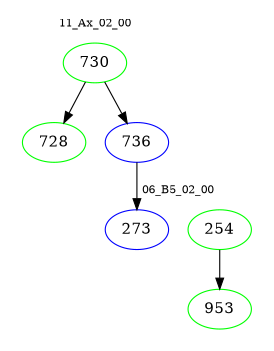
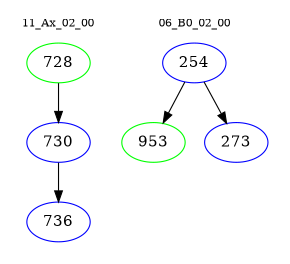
(95, 63) -> (59, 142)
(77, 98) -> (59, 97)
(137, 187) -> (213, 98)
(178, 190) -> (195, 24)
(220, 230) -> (194, 63)
